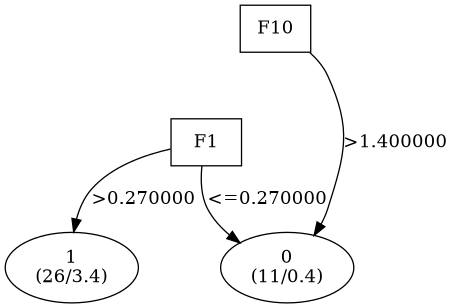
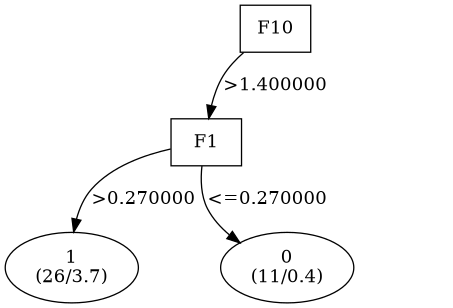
(343, 136) -> (223, 76)
(72, 268) -> (72, 268)
